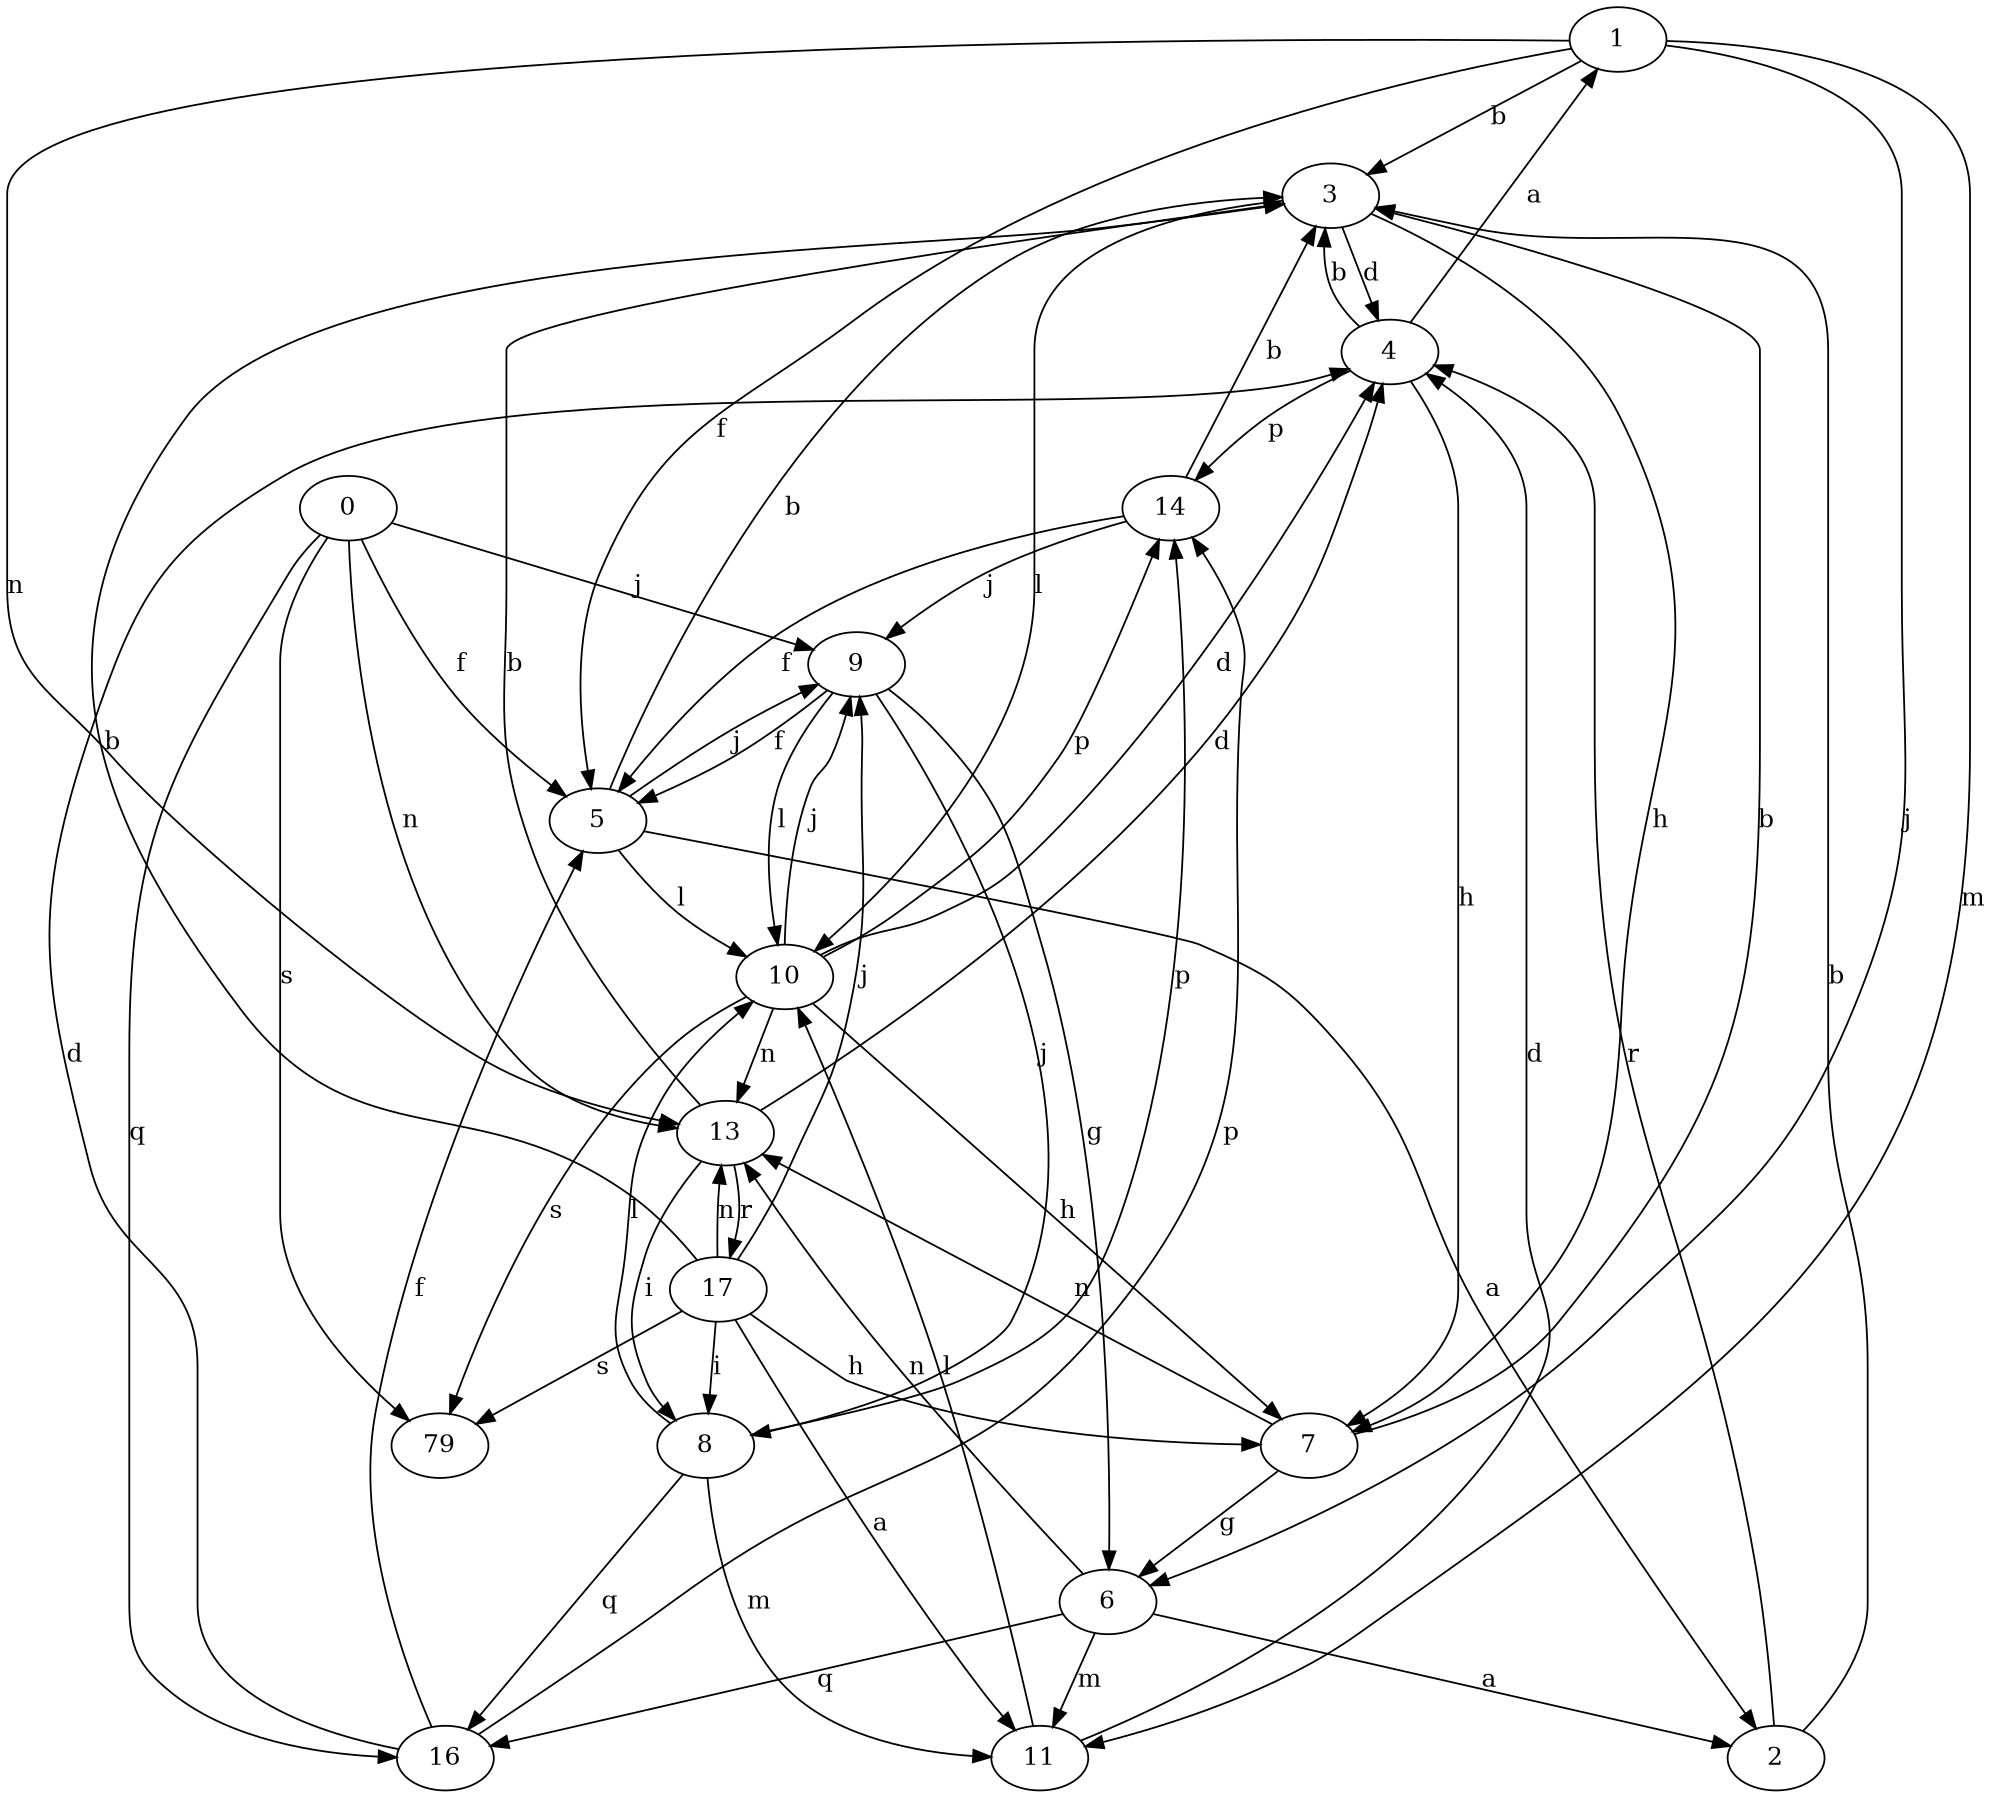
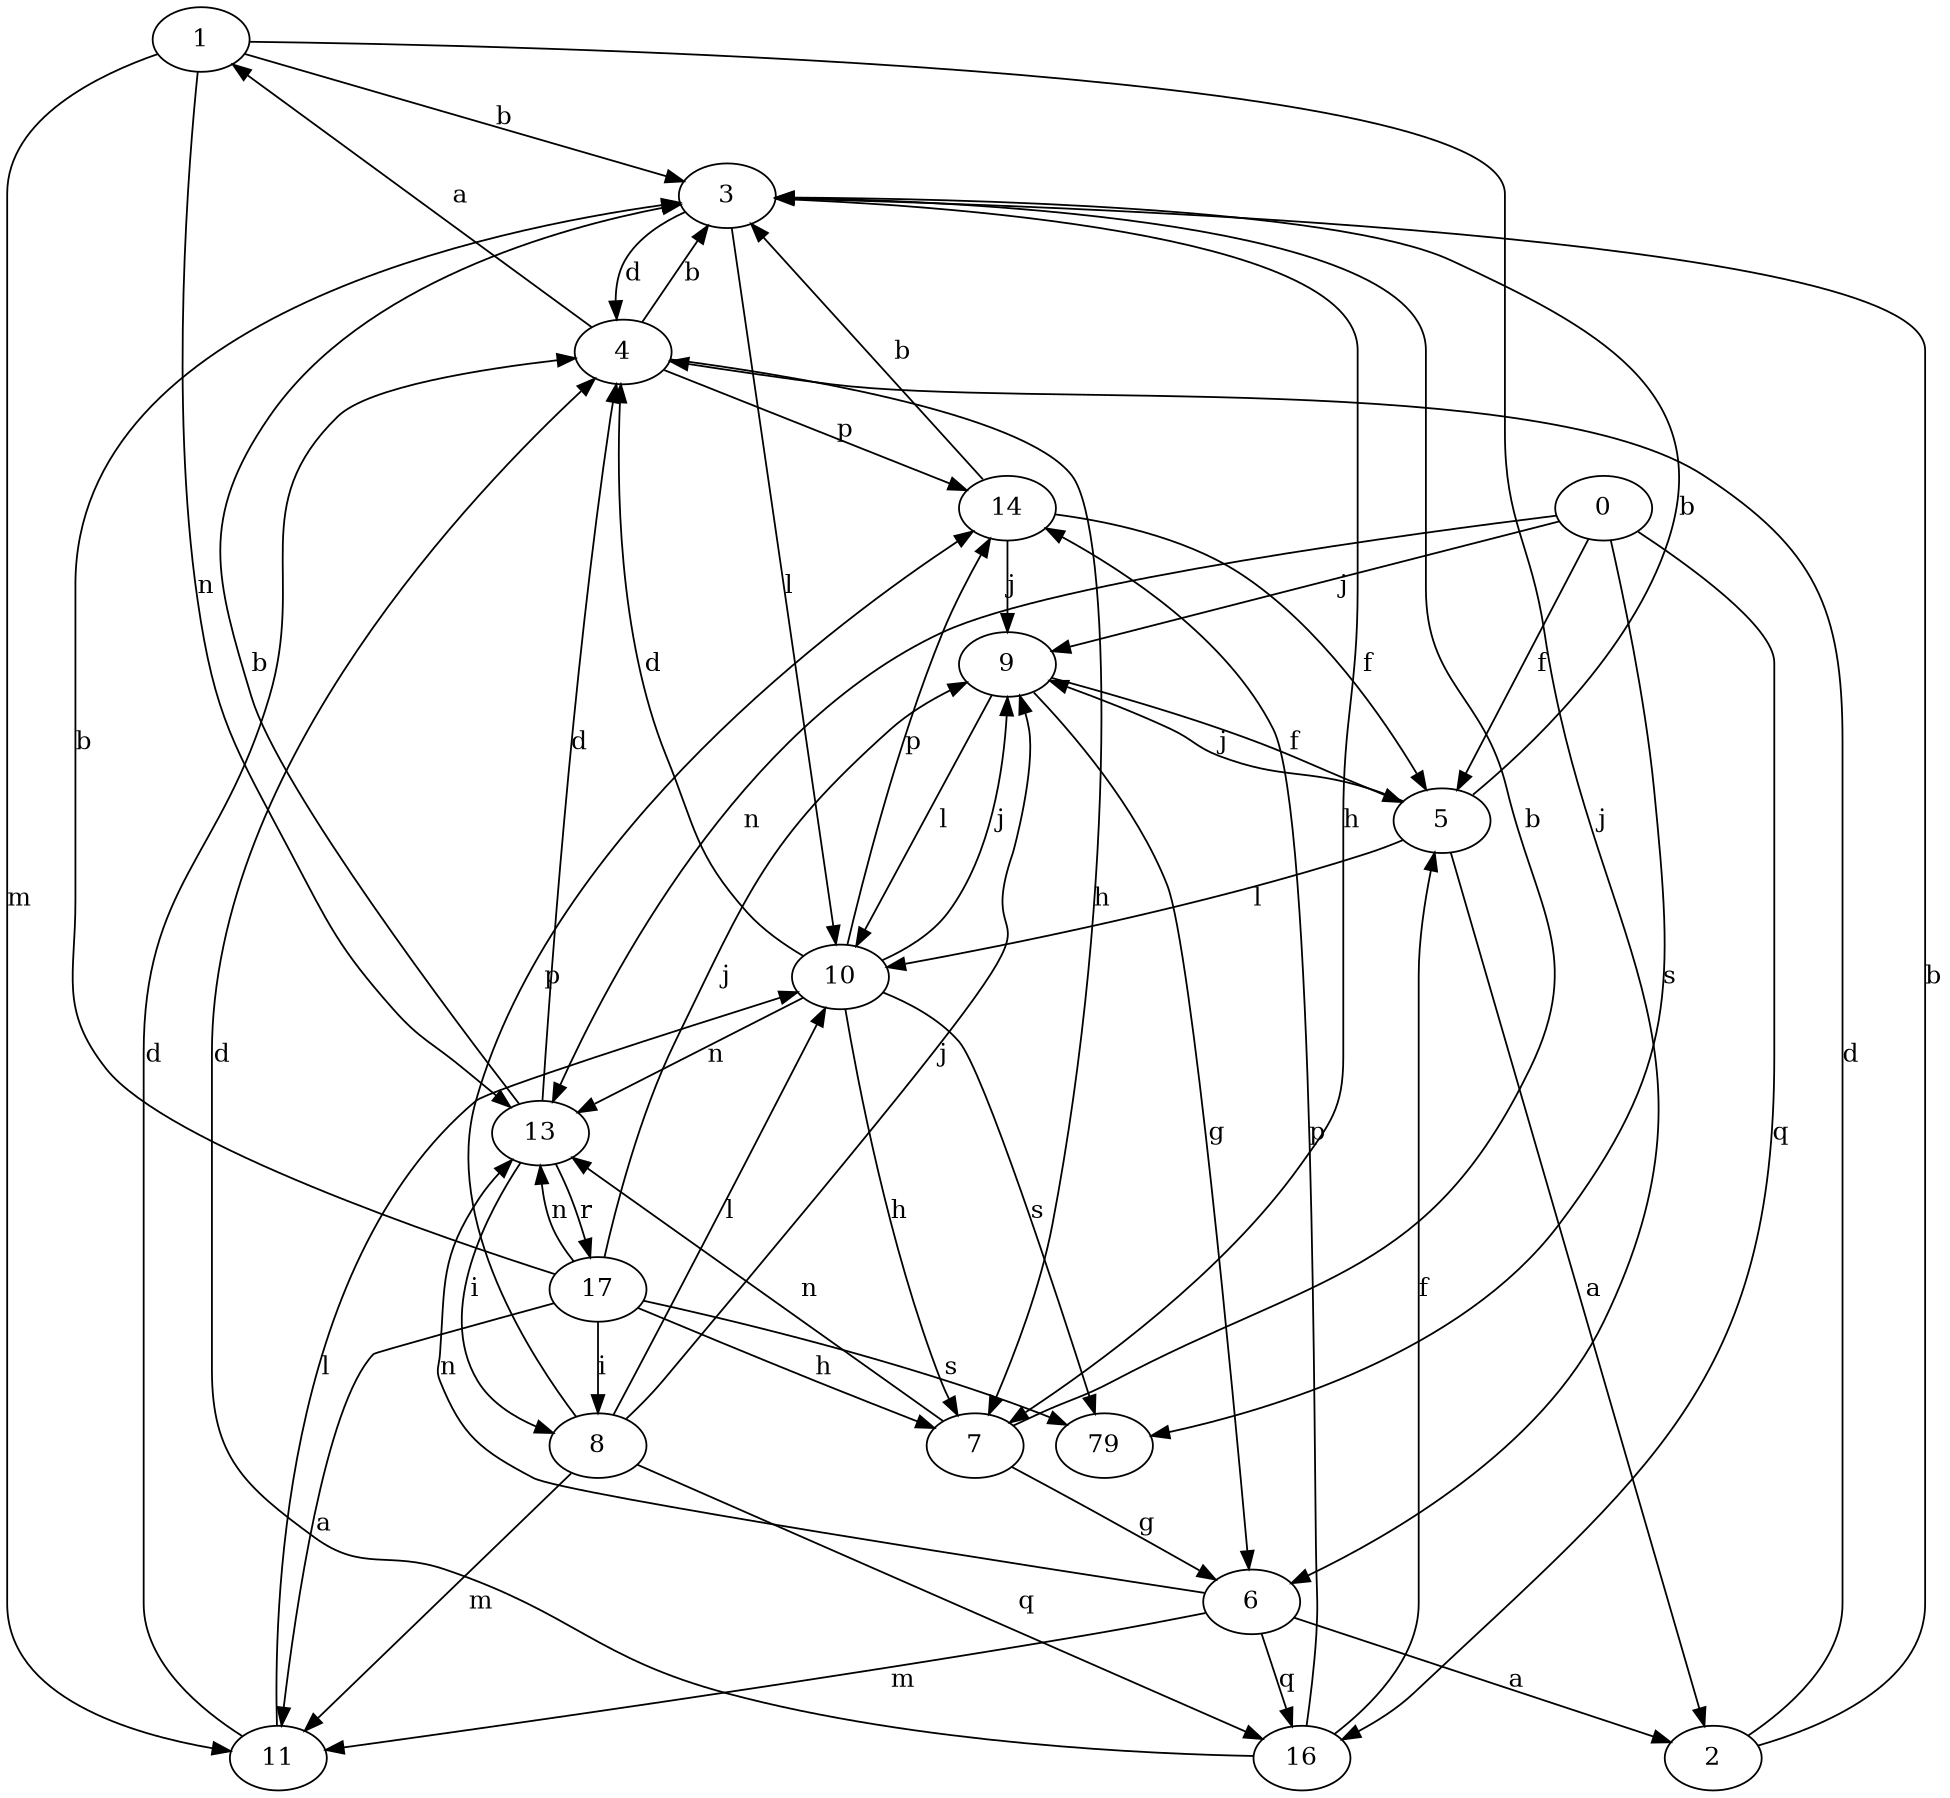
(913, 282) -> none
(1633, 1055) -> (1852, 1055)
(1046, 1127) -> (898, 1096)
